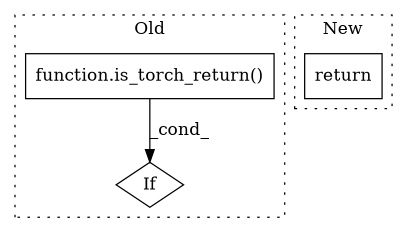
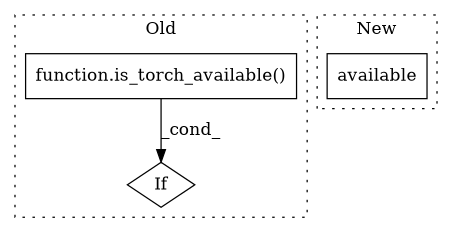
(150, 76) -> (161, 76)
(343, 76) -> (377, 76)
